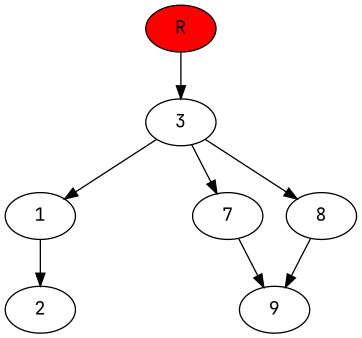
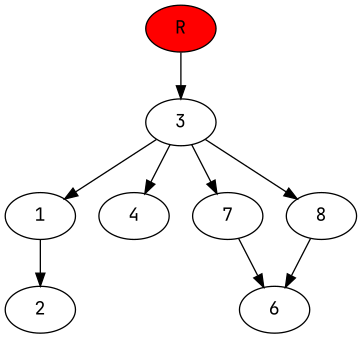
none -> (134, 216)
(275, 310) -> (275, 310)
